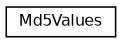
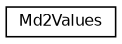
(61, 22) -> (61, 22)
